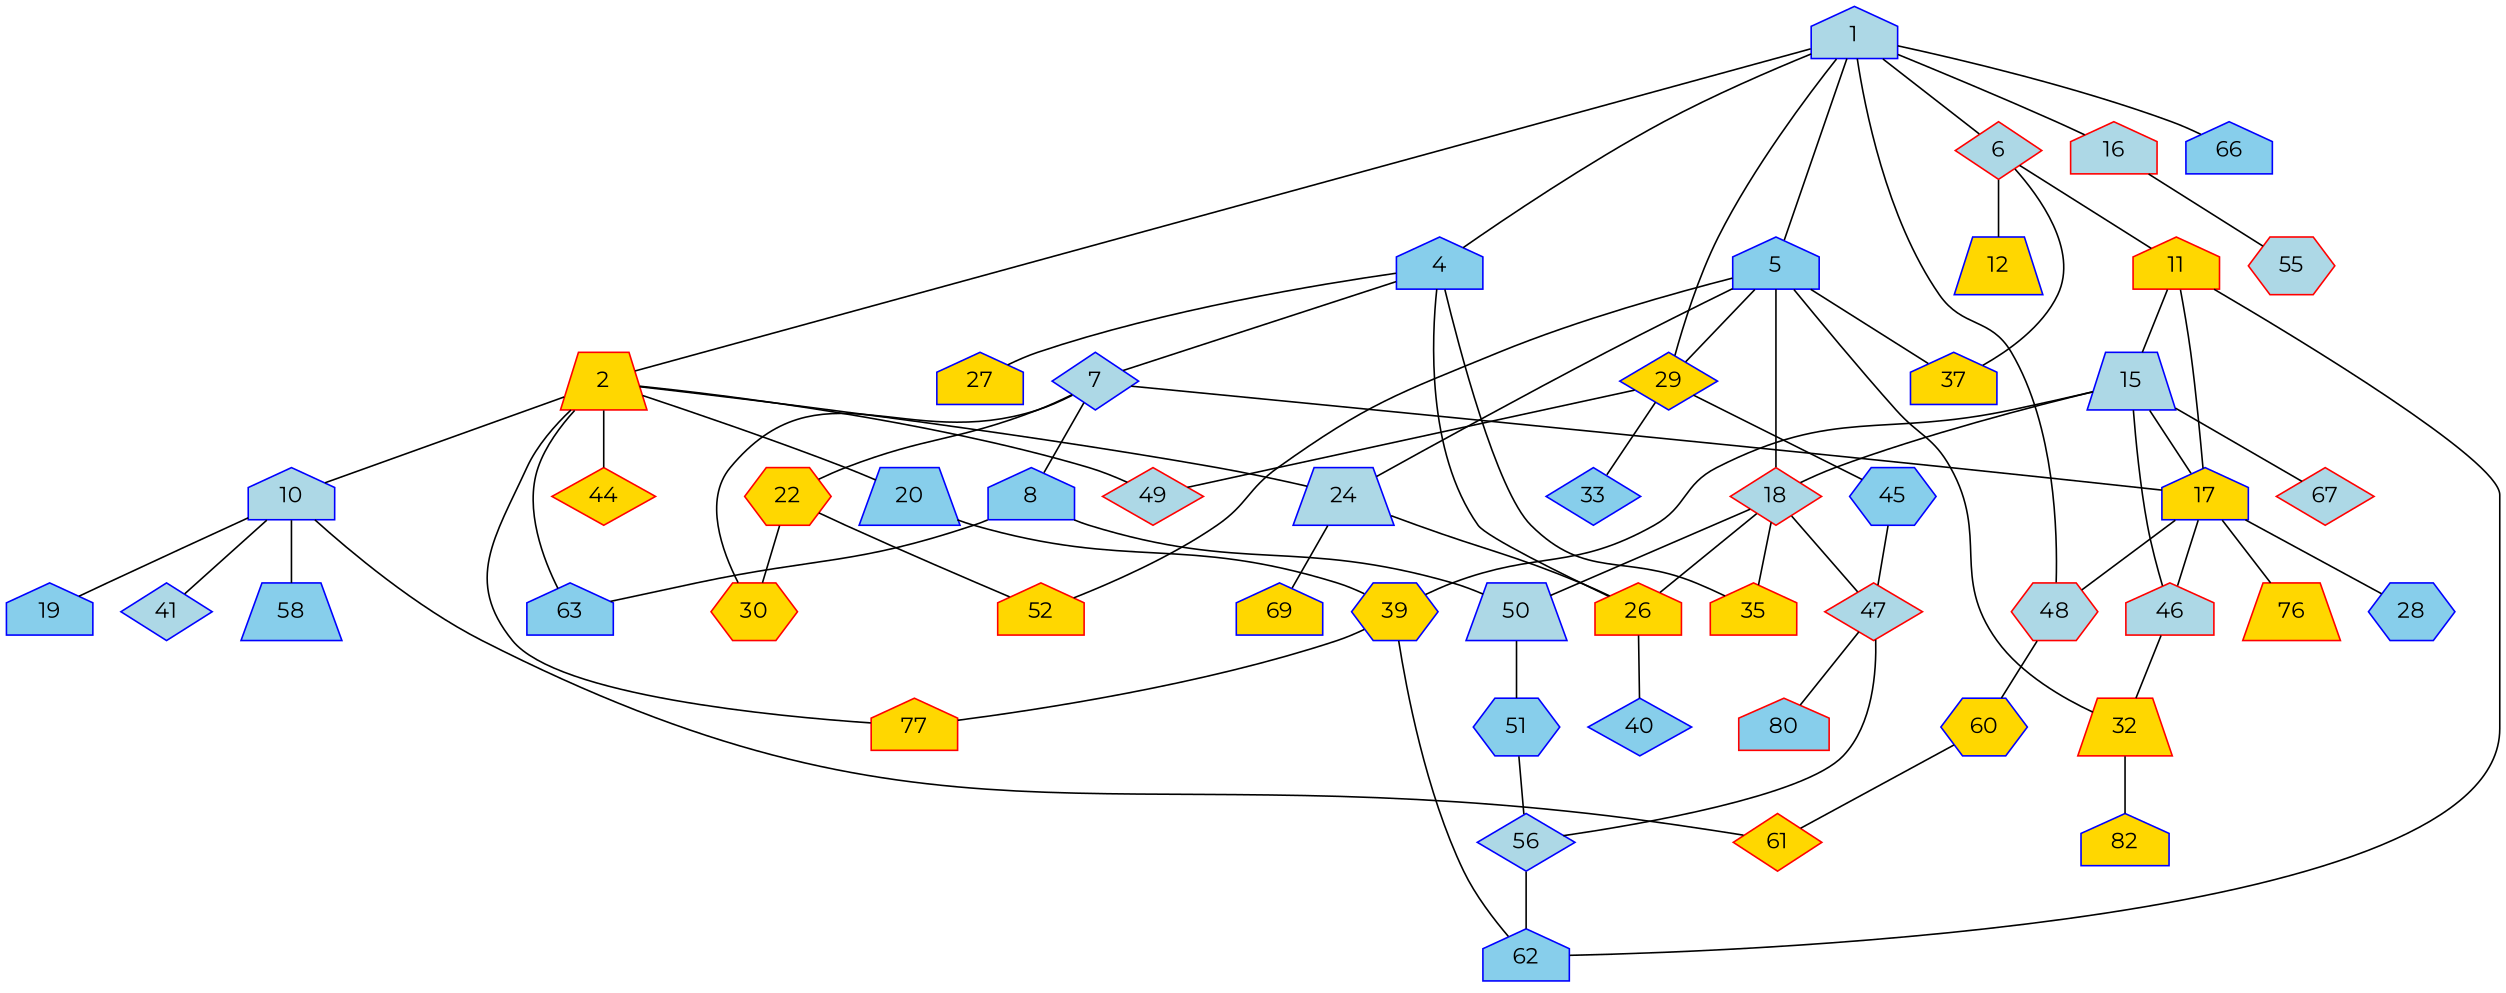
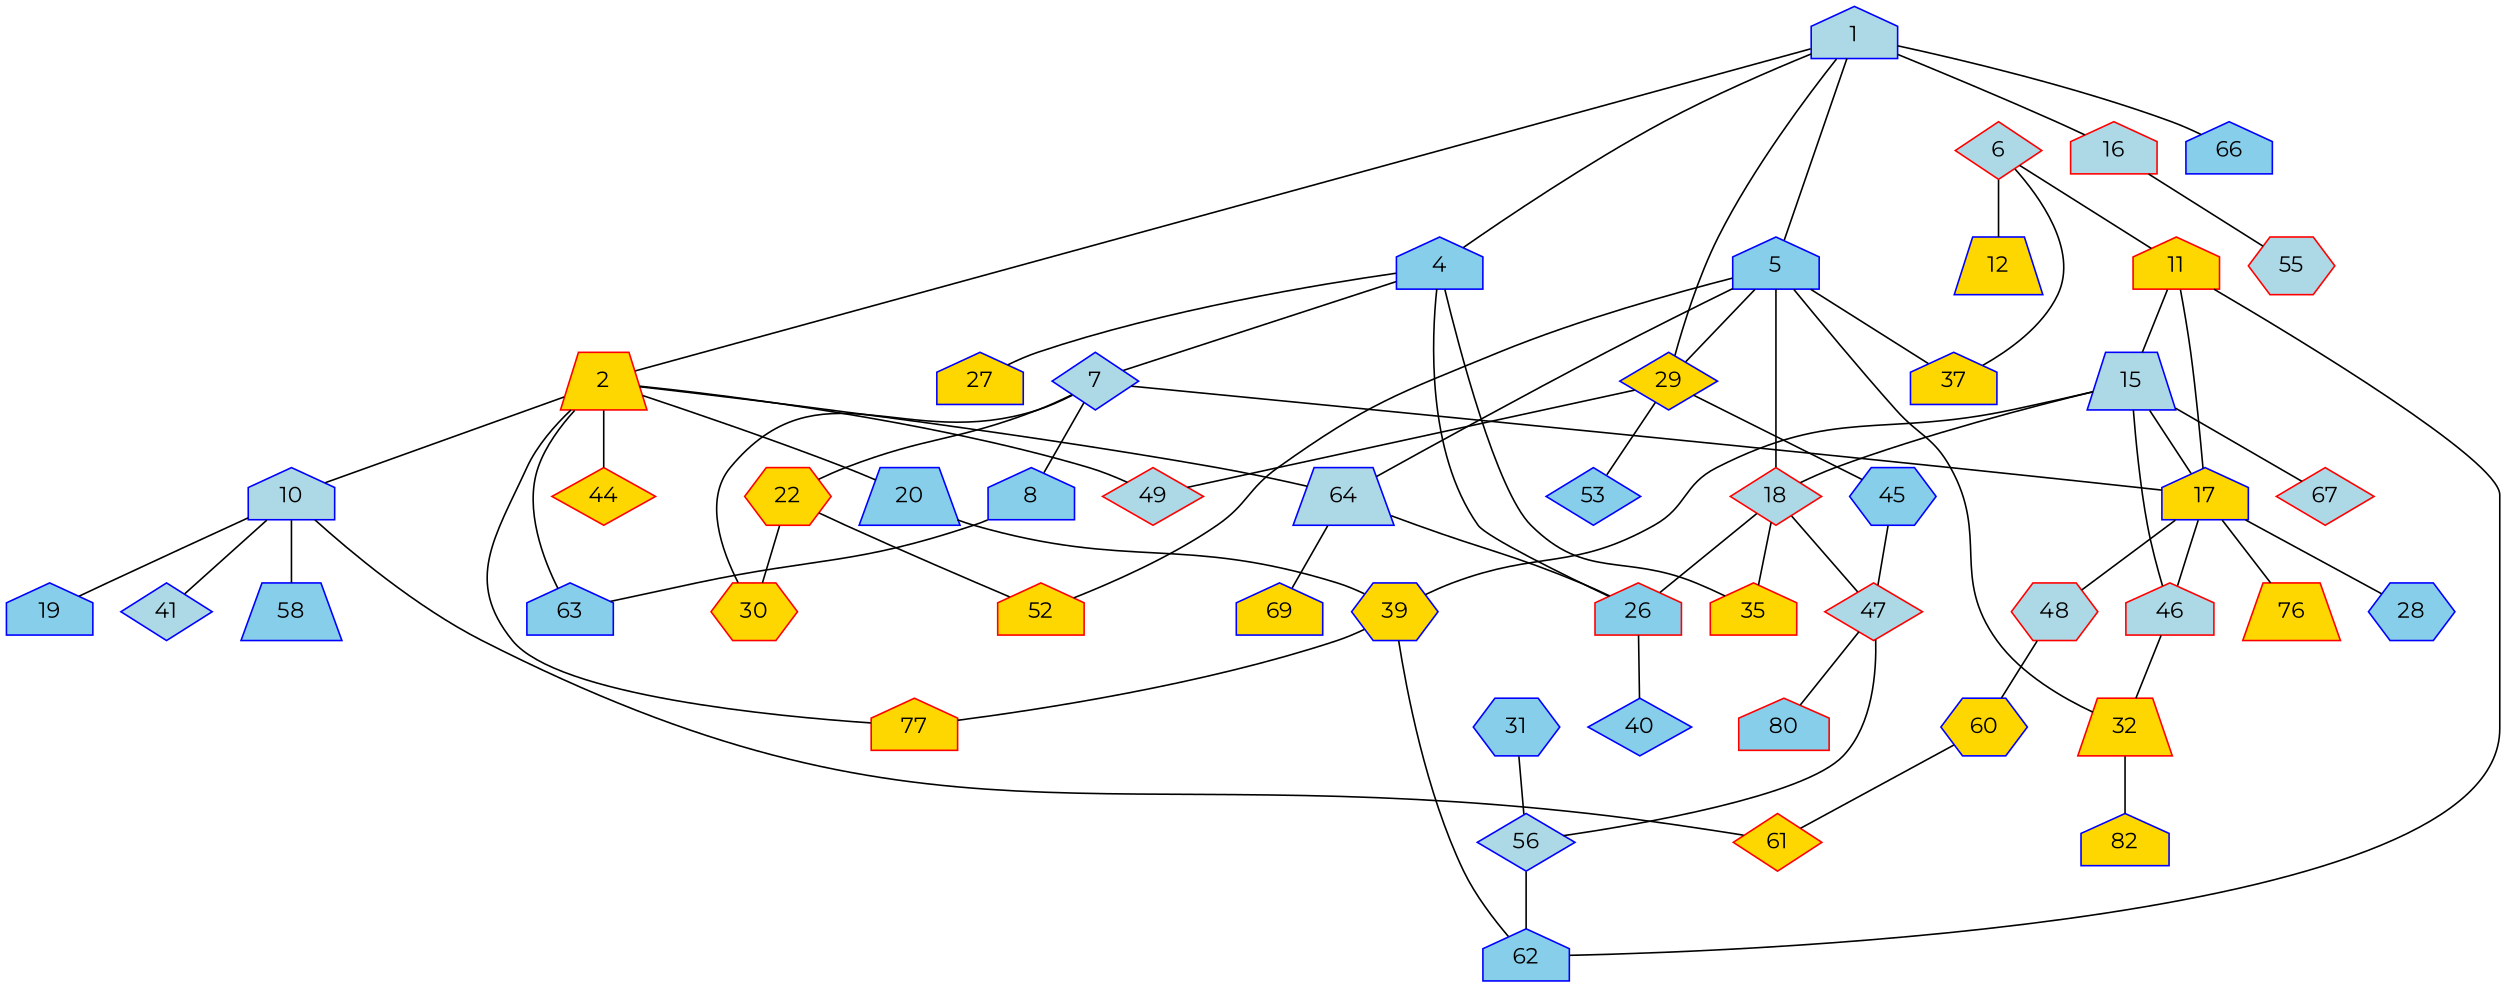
(1931, 96) -> none
(1969, 320) -> none
(1344, 496) -> (1344, 496)
(1593, 496) -> (1593, 496)
(1517, 612) -> none
(1638, 612) -> (1638, 612)
(1517, 727) -> (1517, 727)
